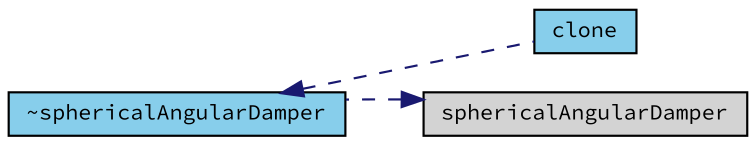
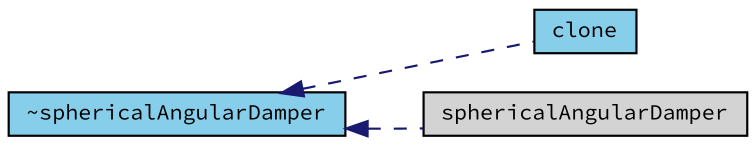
(374, 99) -> (396, 129)
